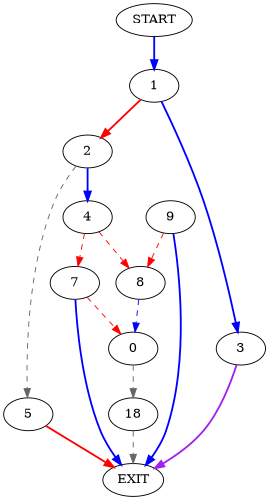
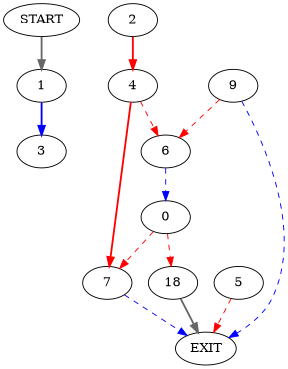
(154, 48) -> (42, 48)
(124, 115) -> none
(88, 180) -> (133, 48)
(82, 245) -> (121, 180)
(35, 273) -> none
(141, 283) -> (166, 151)
(101, 312) -> (140, 247)
(180, 348) -> (283, 222)
(133, 377) -> (169, 246)
(86, 381) -> (152, 313)
(210, 422) -> none
(133, 443) -> (187, 311)
(76, 444) -> (224, 311)
